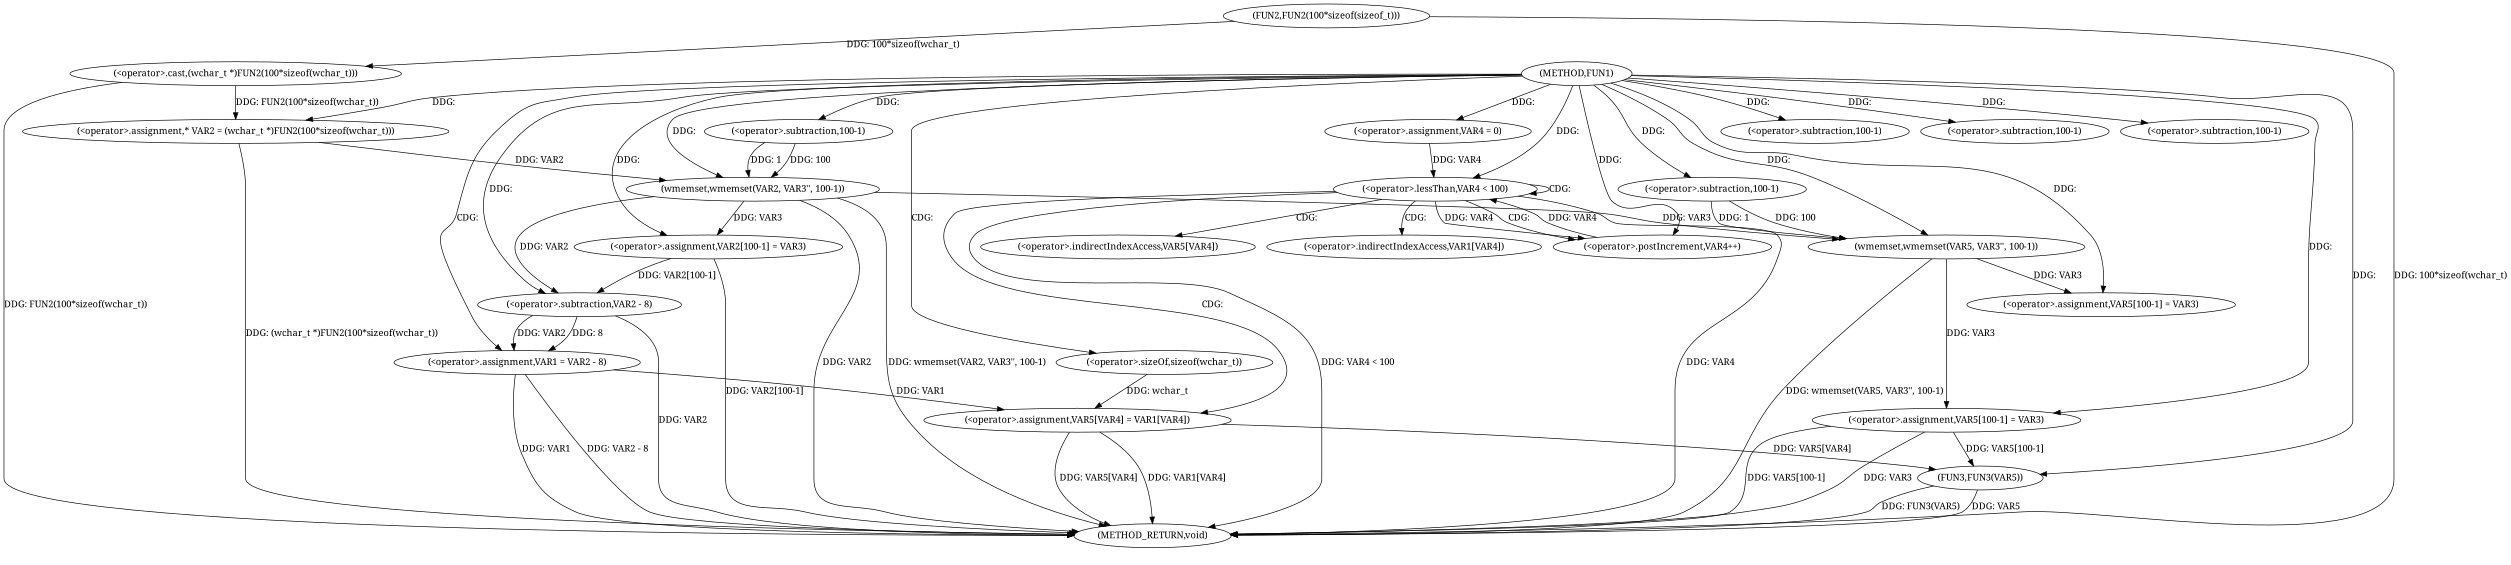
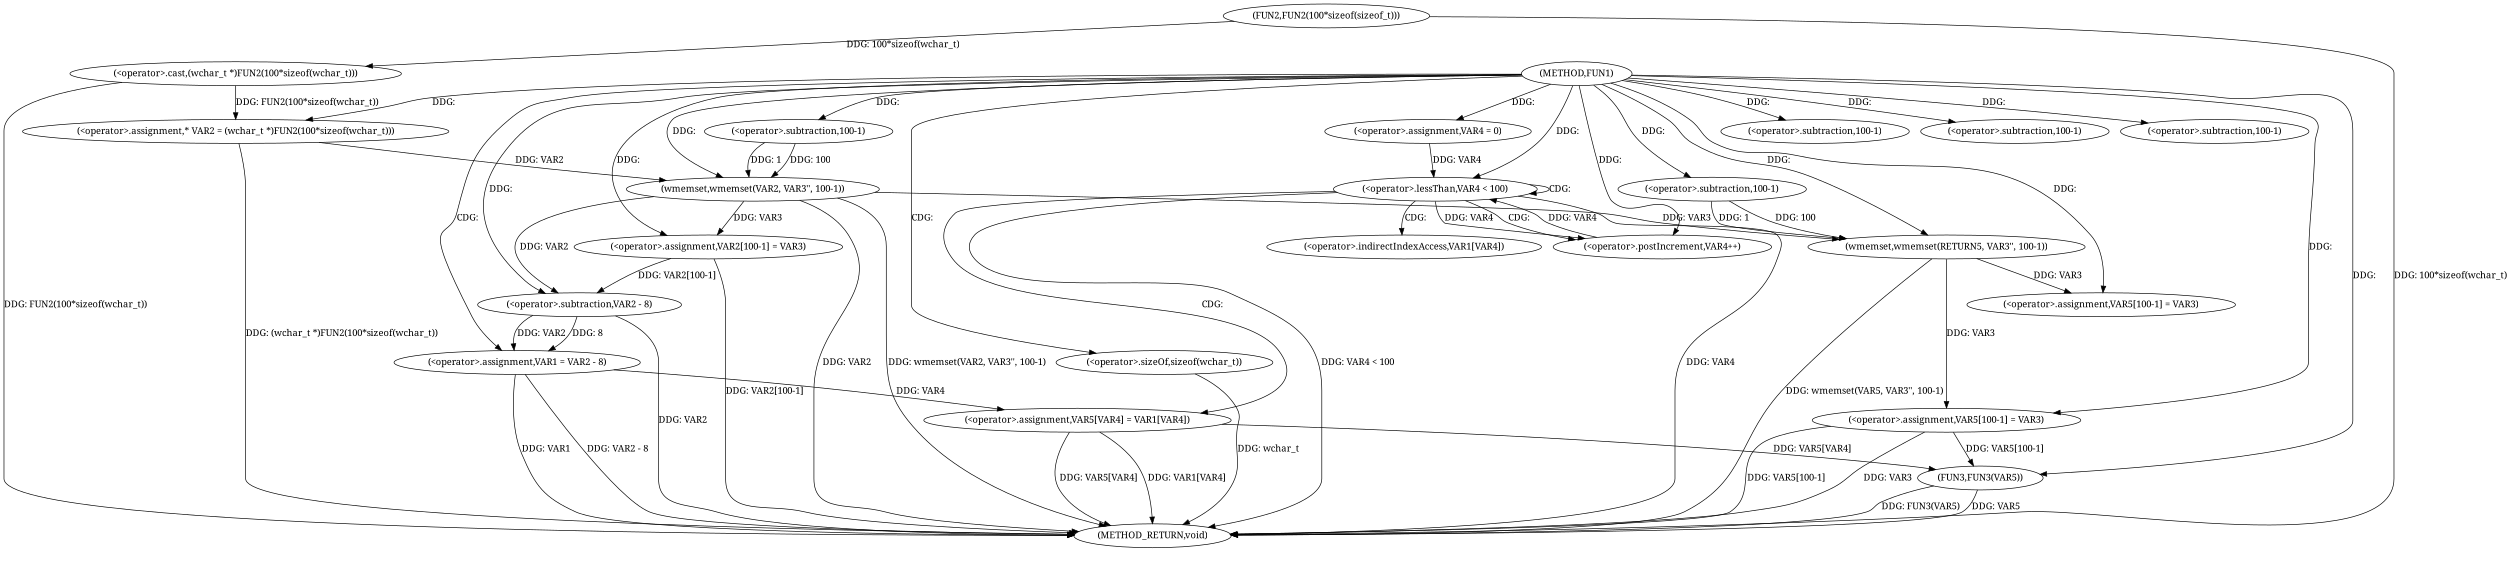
(1118, 247) -> none
(1947, 247) -> (1947, 247)
(1124, 389) -> (1237, 448)
(920, 391) -> (920, 391)
